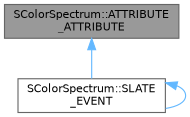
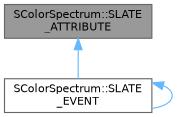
(92, 21) -> (78, 21)
